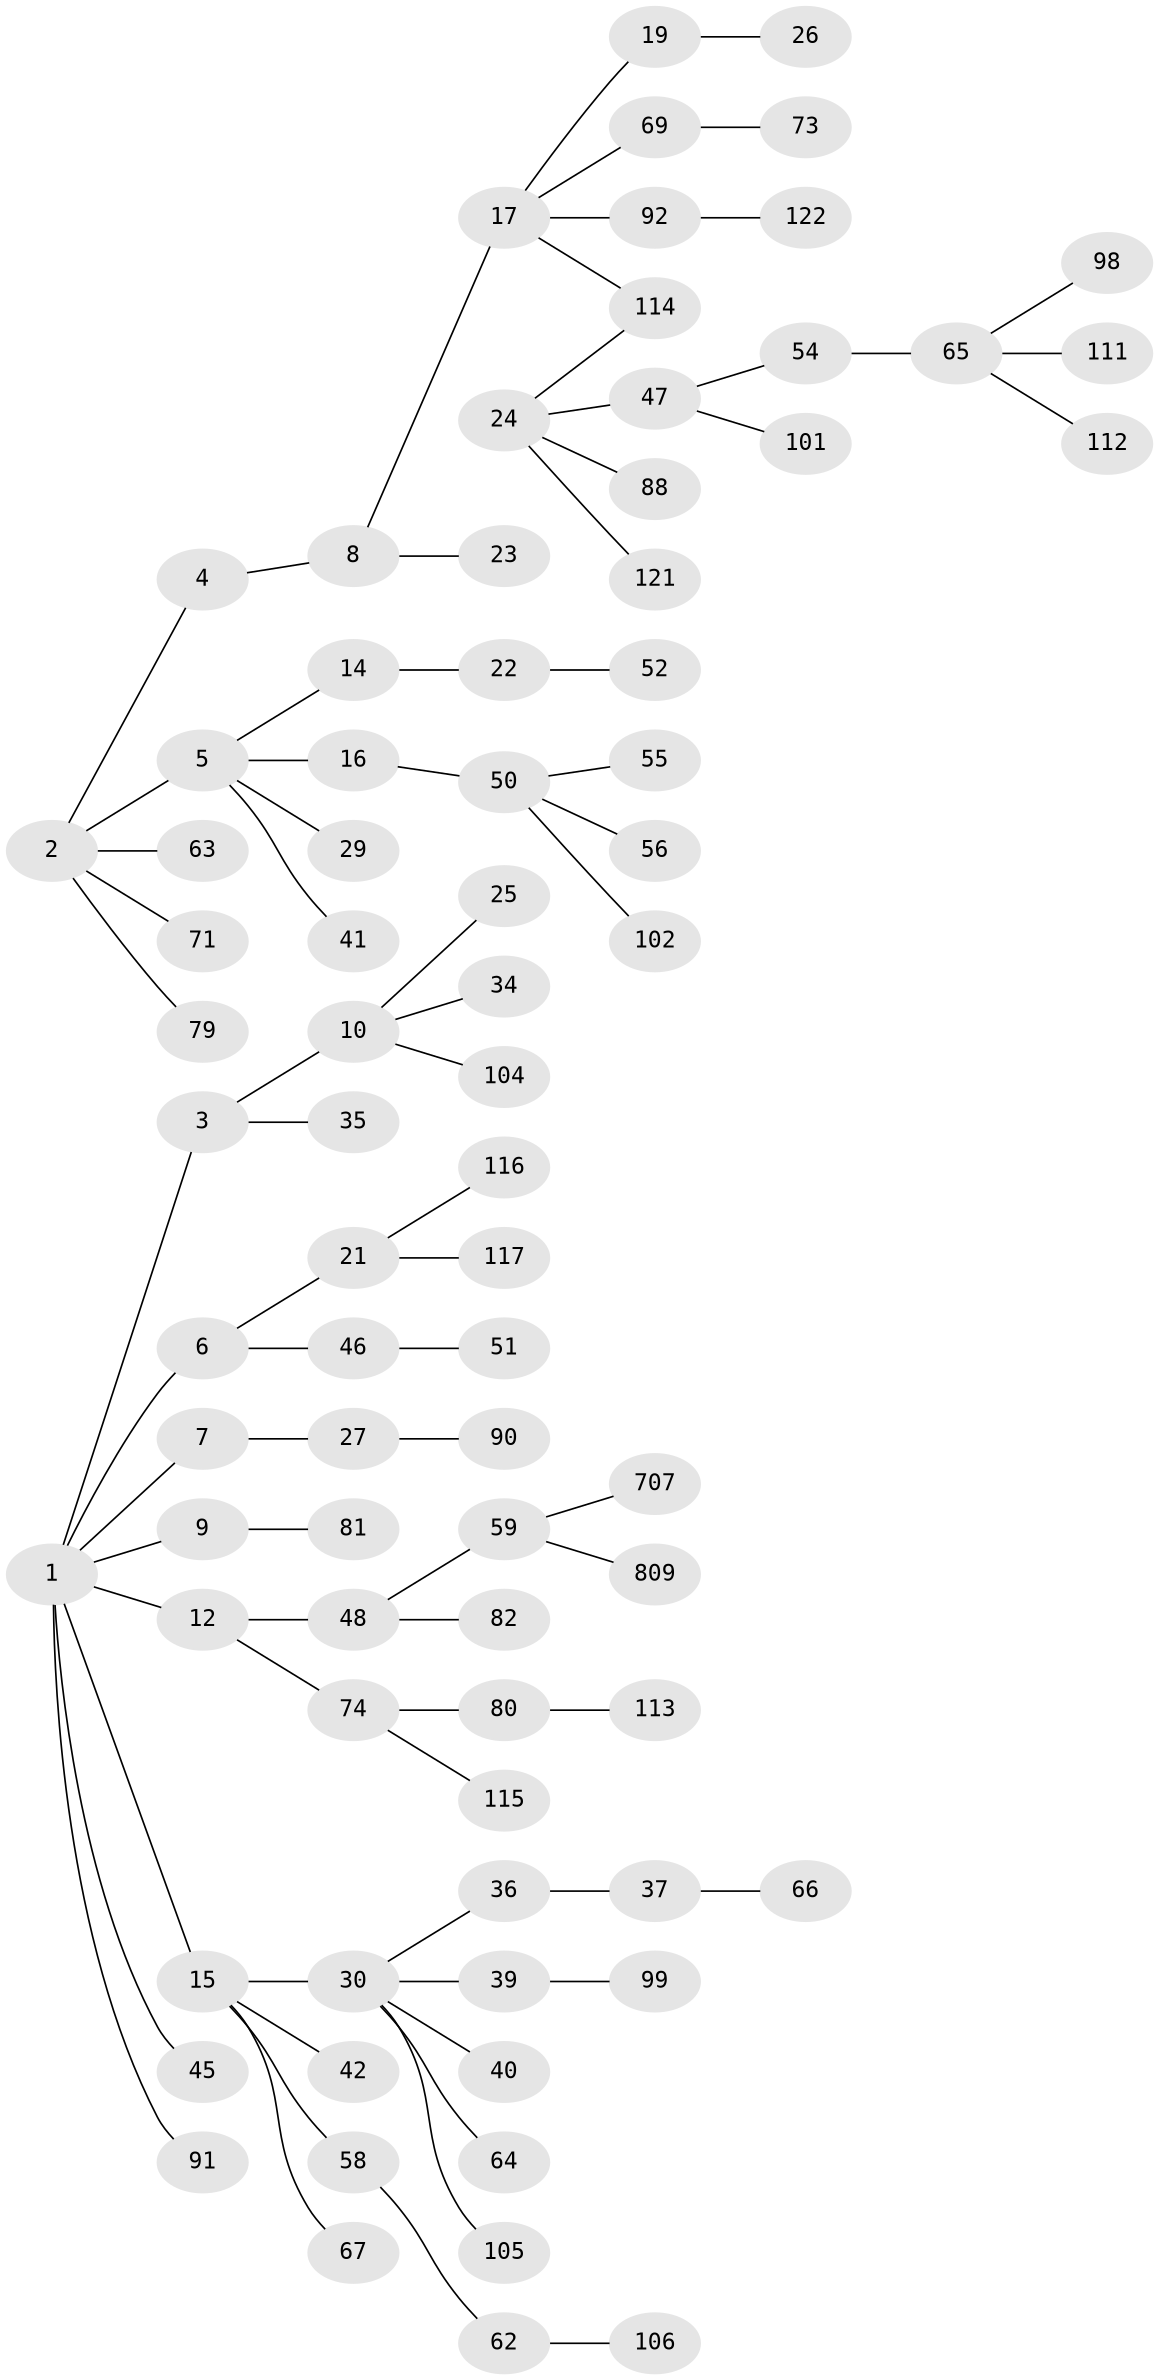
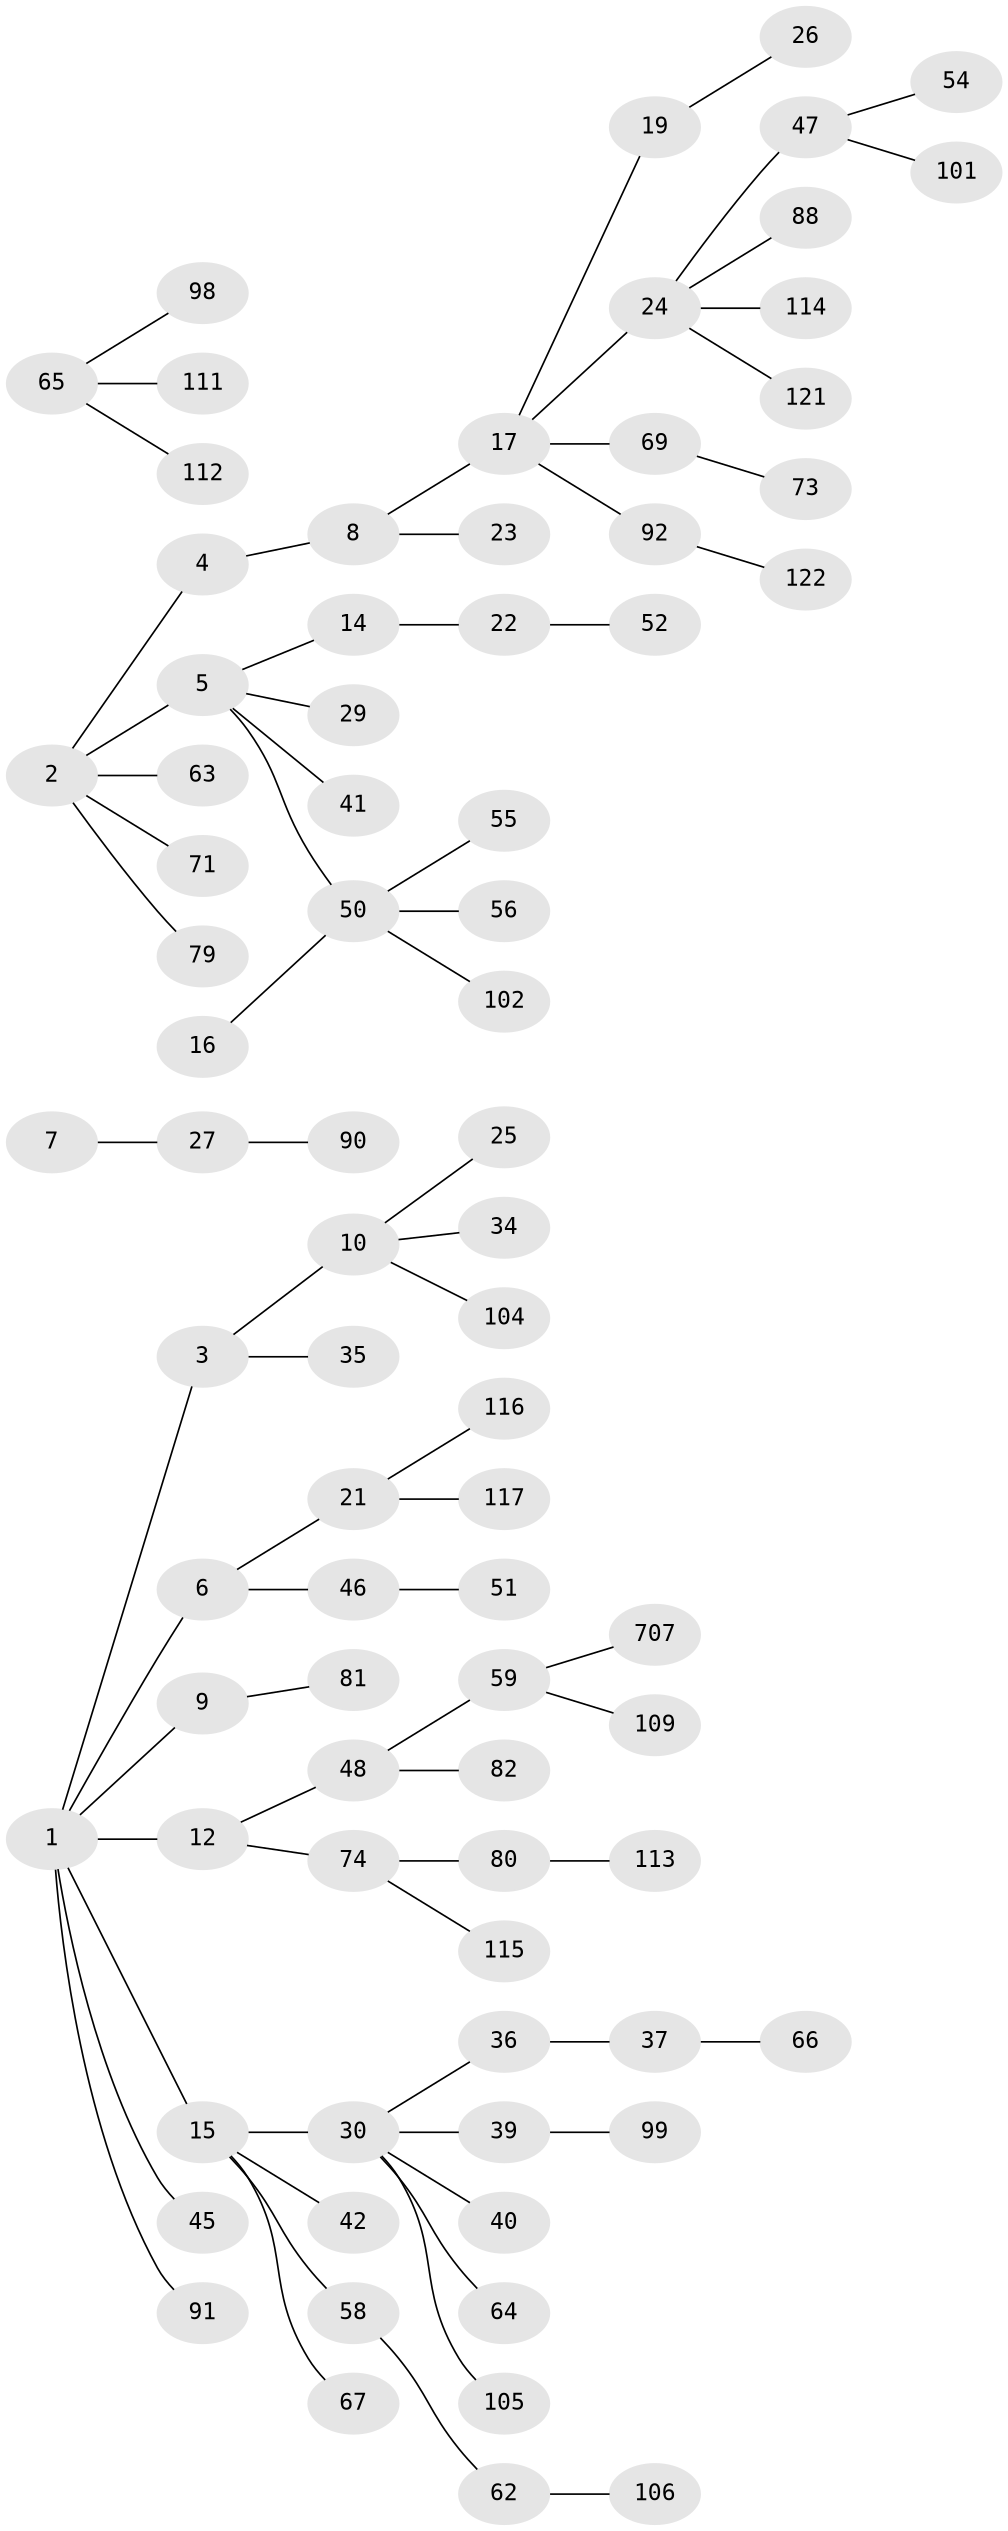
(580, 263) -> (580, 376)
(881, 353) -> none
(278, 760) -> (282, 796)
(127, 1507) -> none
(655, 1574) -> (655, 1725)
